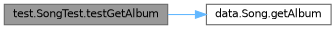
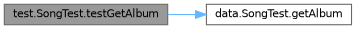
(269, 15) -> (279, 15)
